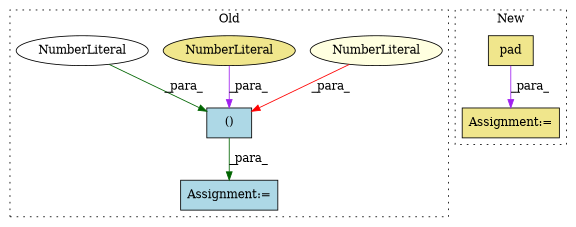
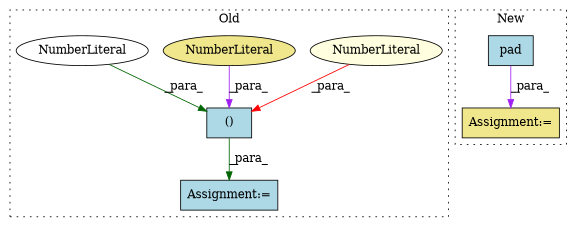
(511, 51) -> (511, 51)
